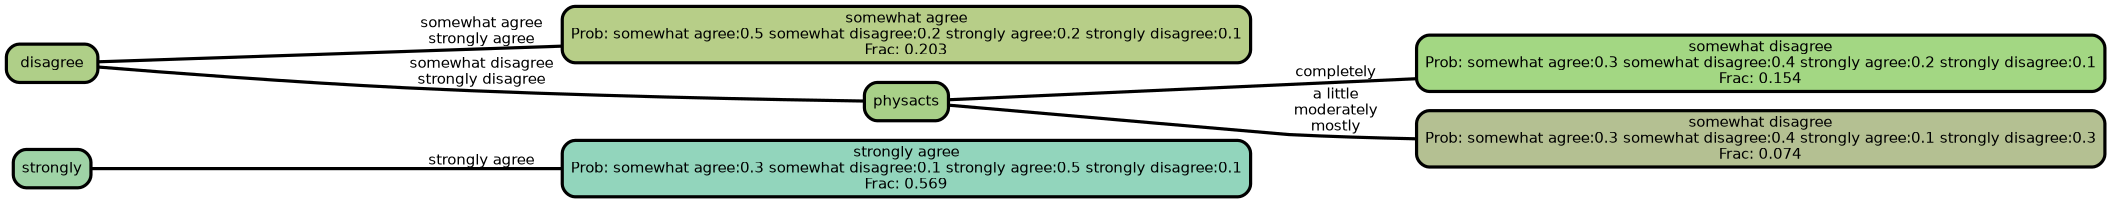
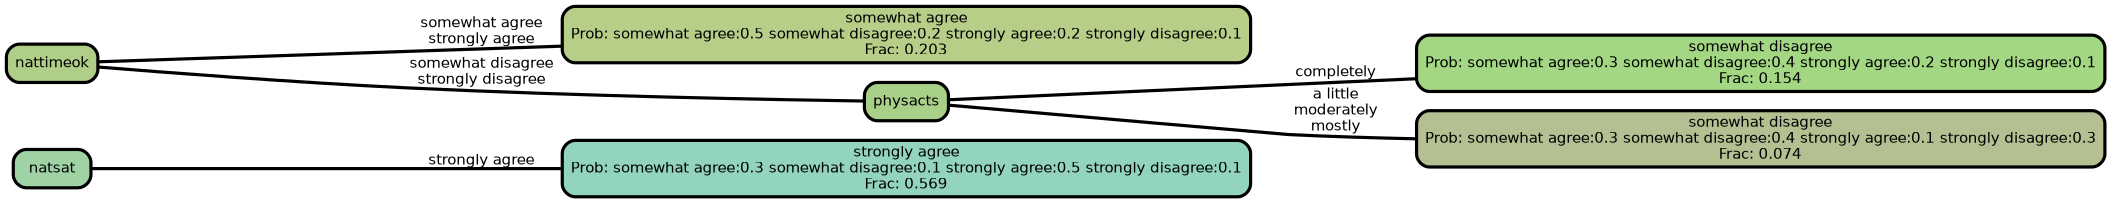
(52, 63) -> (52, 63)
(52, 169) -> (52, 169)
